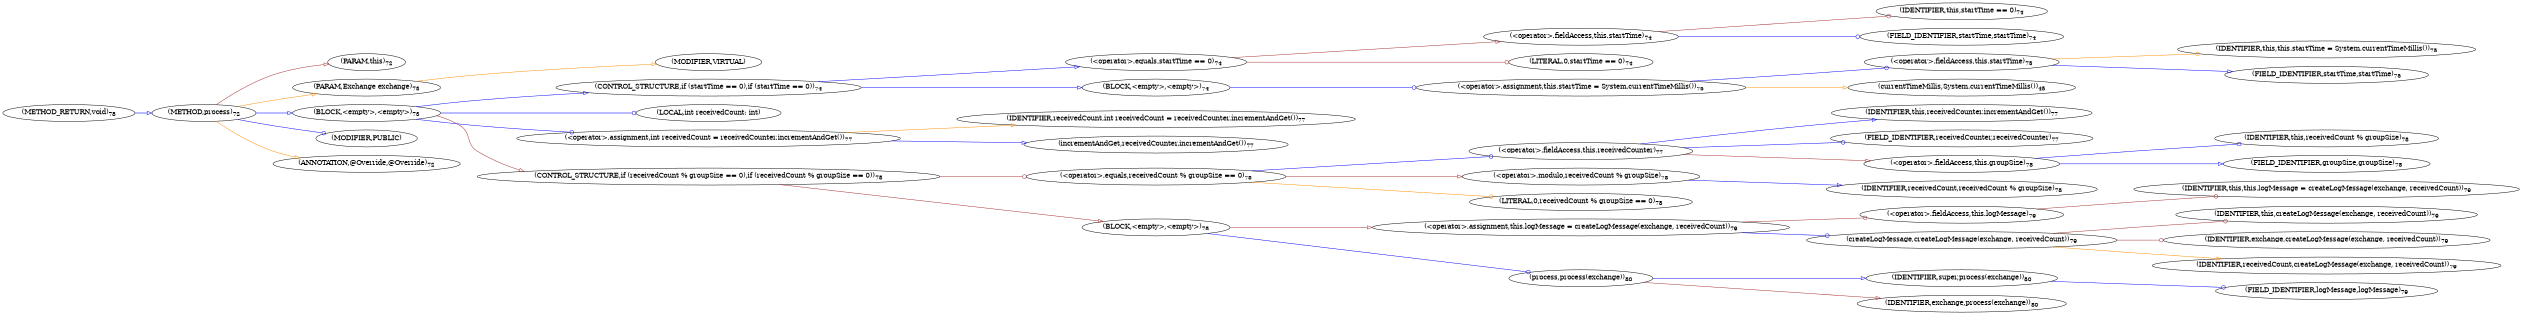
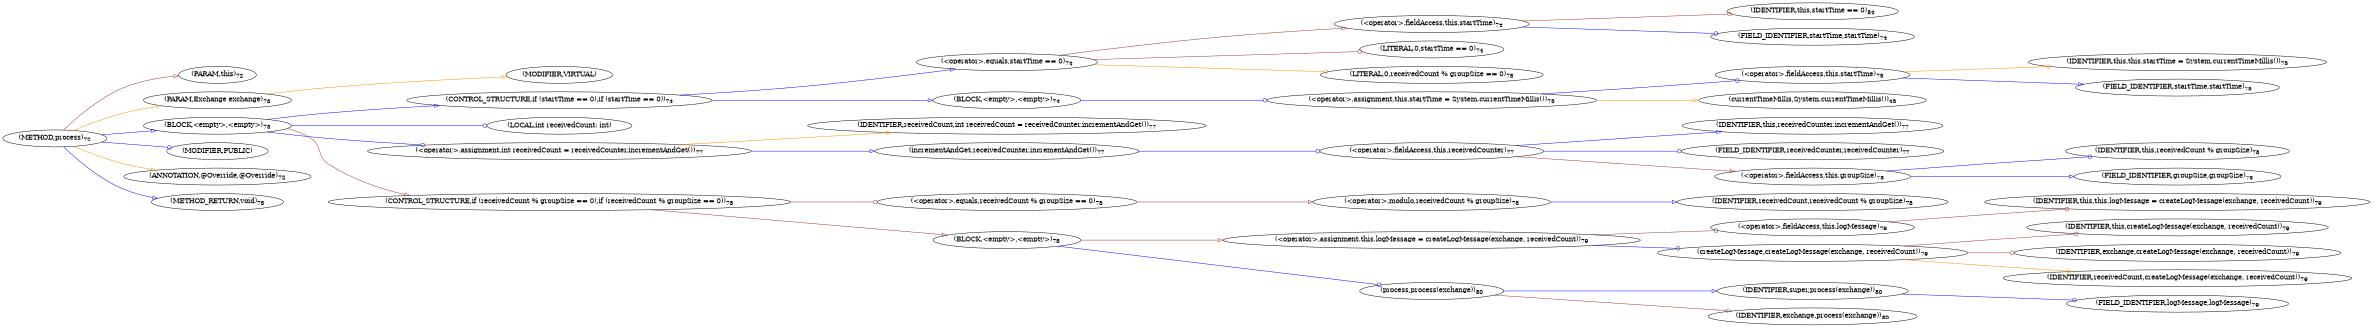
(2020, 11) -> (1871, 11)
(141, 113) -> (104, 179)
(1370, 164) -> (1228, 151)
(1371, 189) -> (1209, 68)
